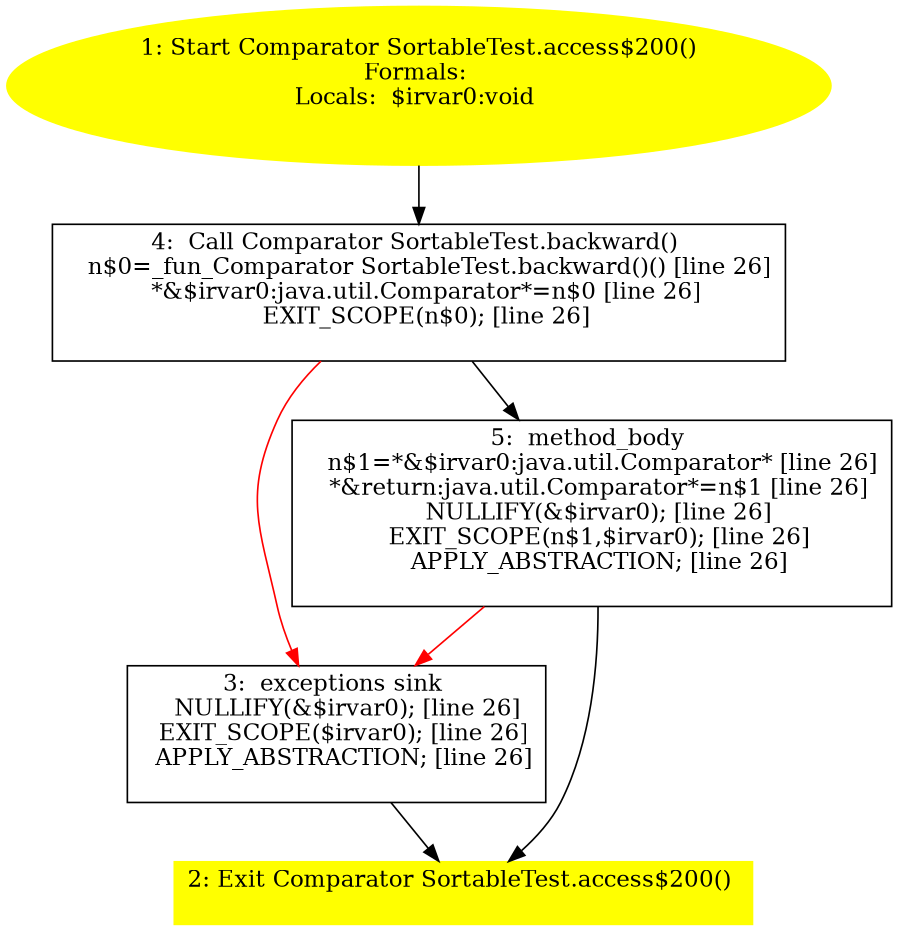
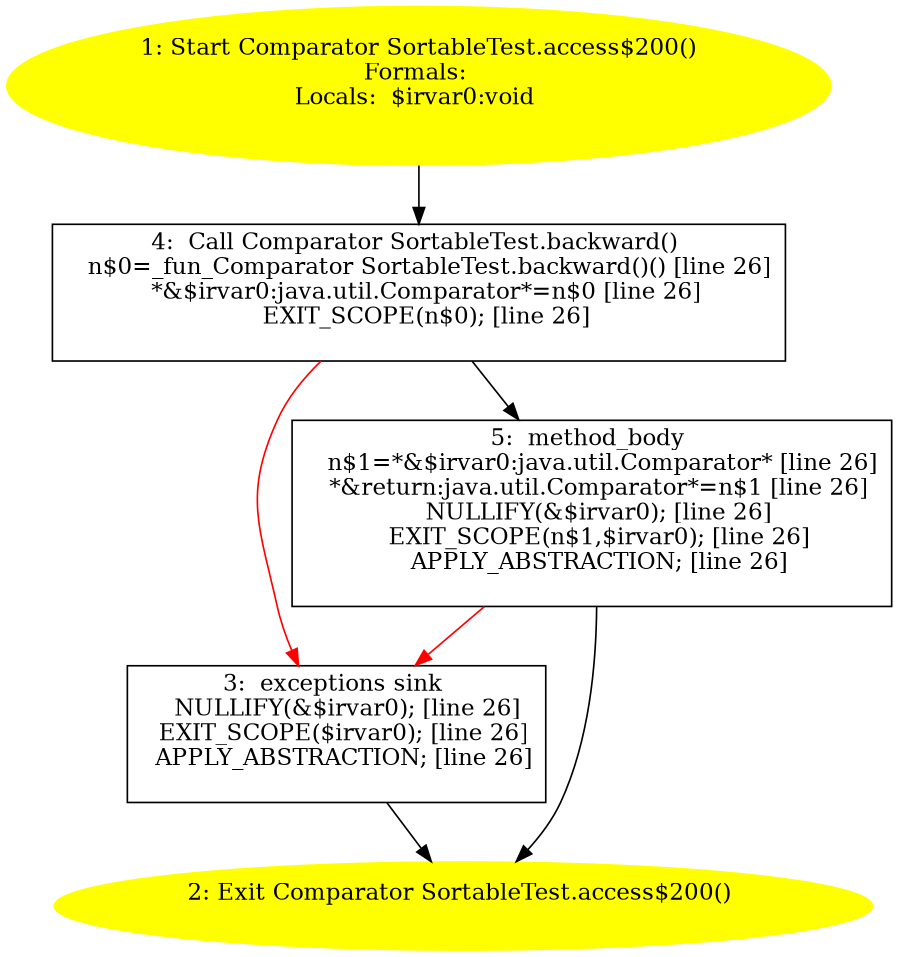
(463, 893) -> (463, 906)
